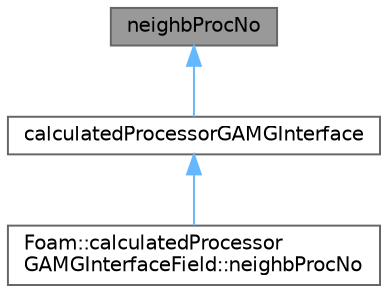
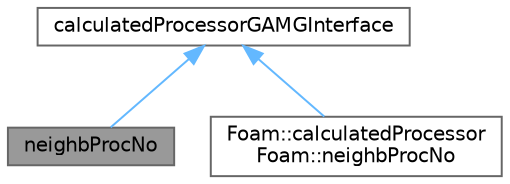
(194, 91) -> (150, 93)
(194, 255) -> (356, 146)
